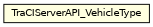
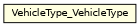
(77, 13) -> (70, 13)
